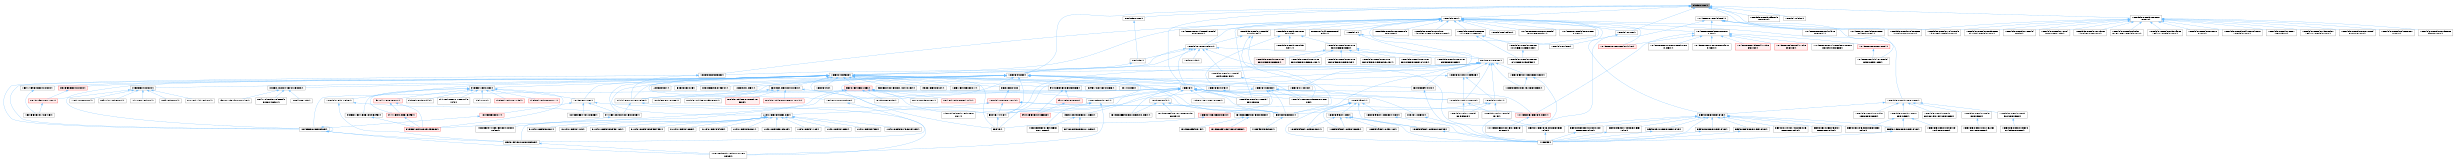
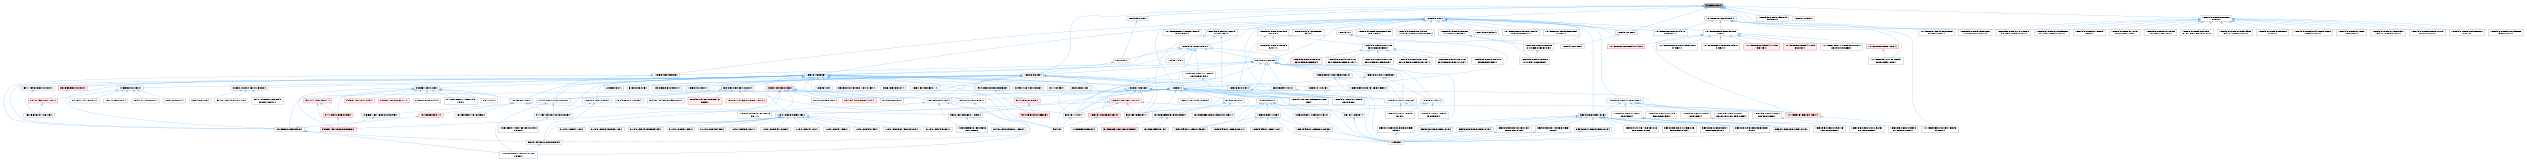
(1006, 95) -> (1131, 95)
(143, 101) -> none
(1175, 115) -> none
none -> (1679, 129)
